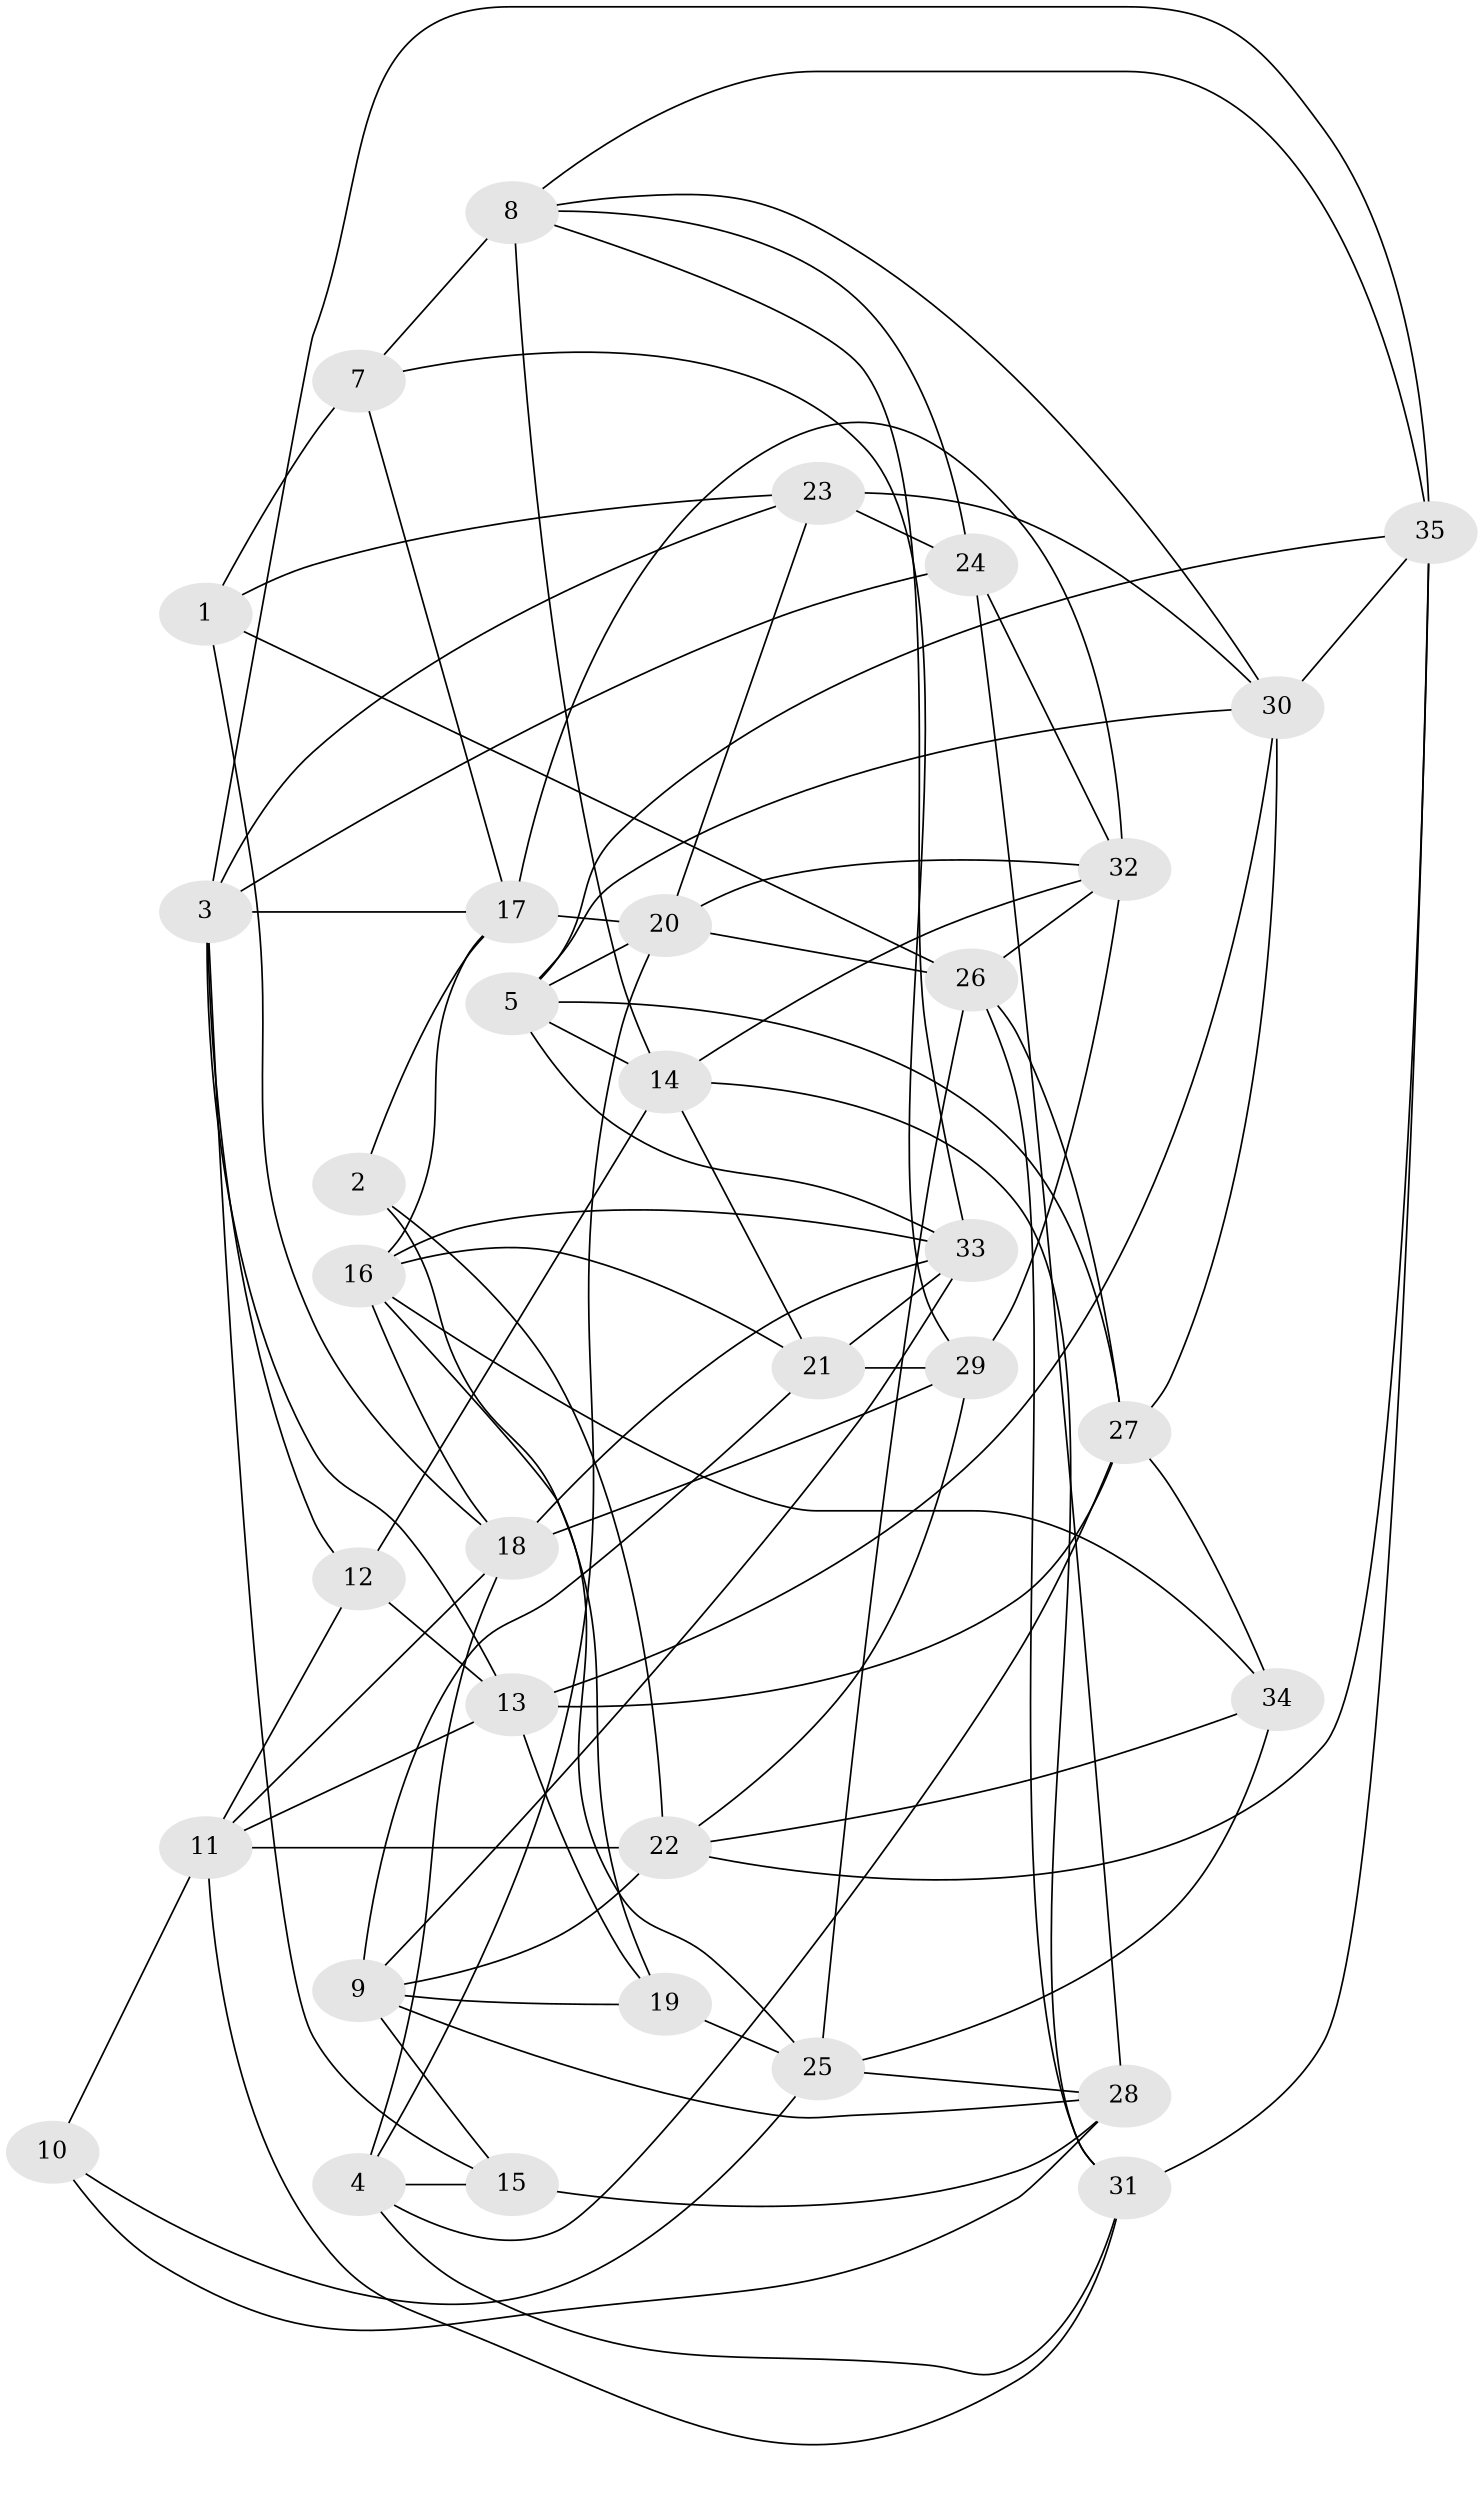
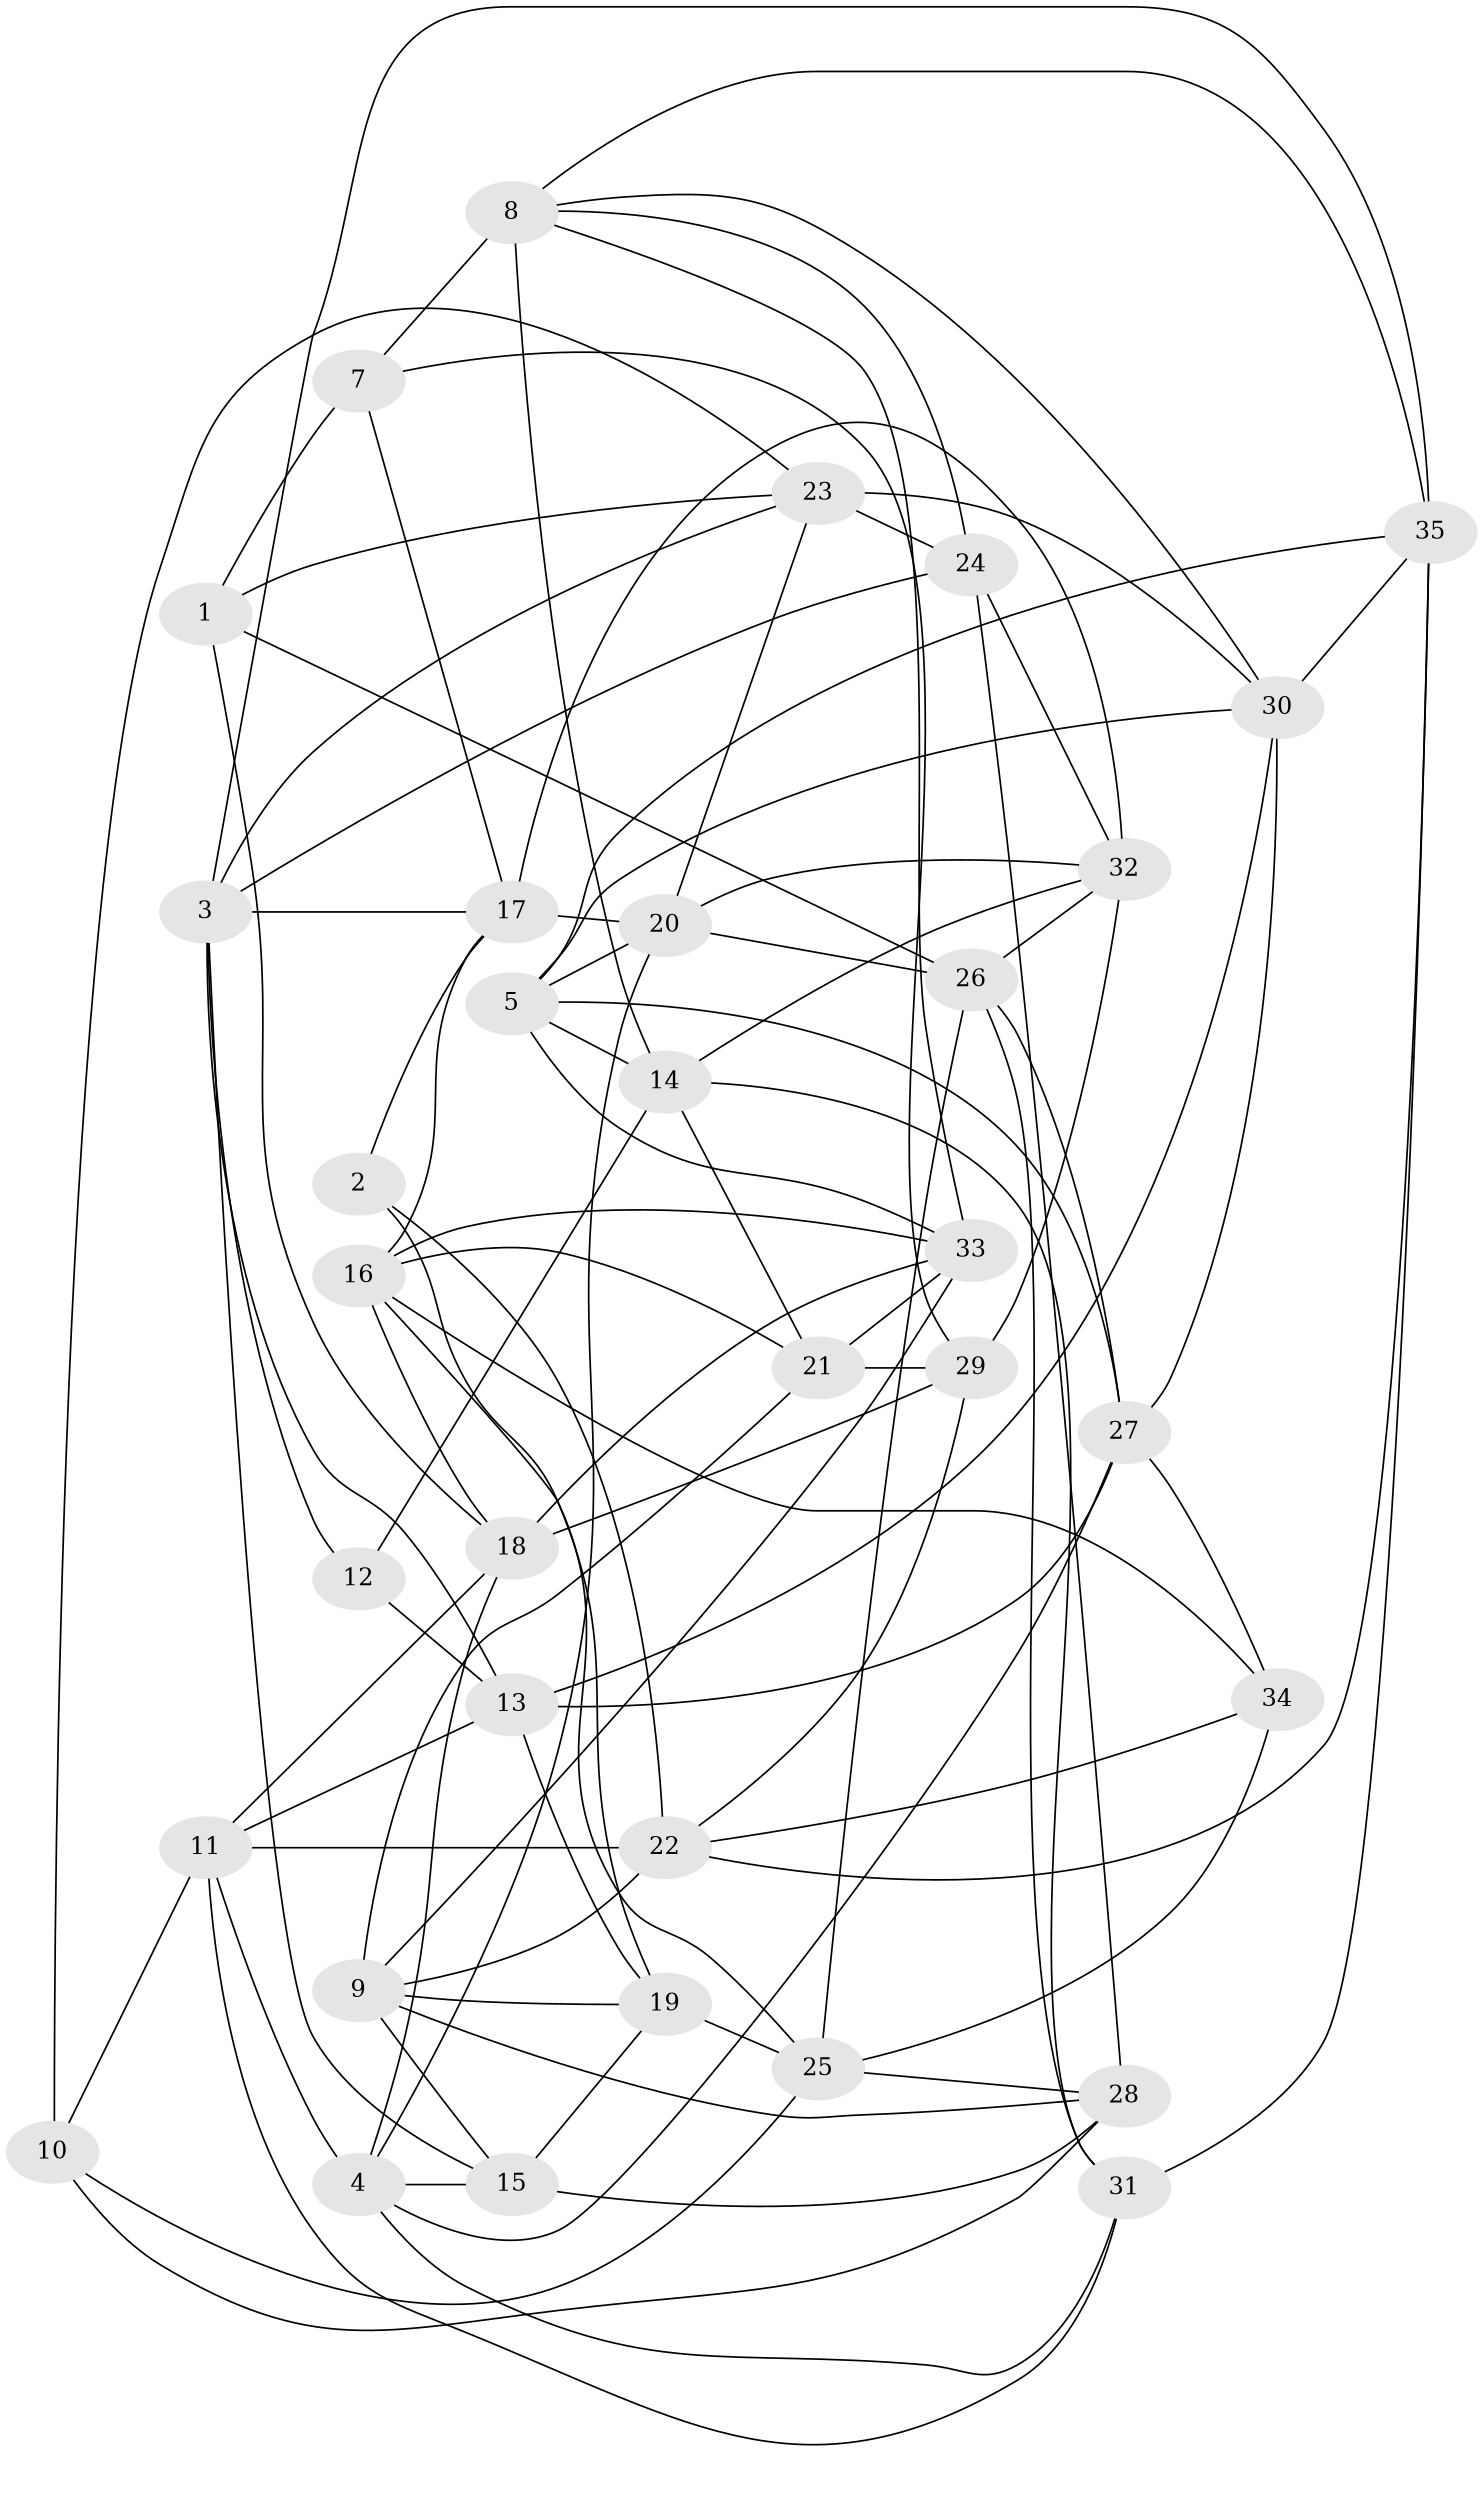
none -> (98, 938)
(282, 1713) -> (269, 2021)
none -> (589, 2094)
